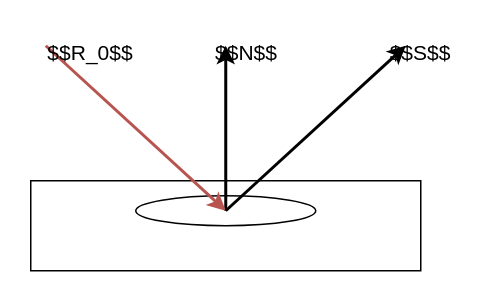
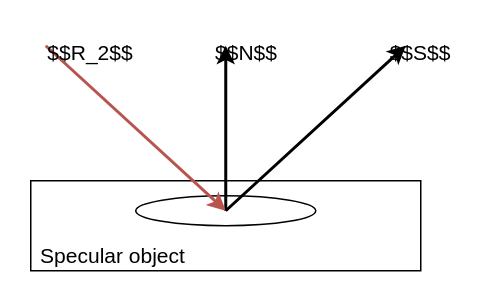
(91, 53) -> (91, 53)
none -> (113, 256)
